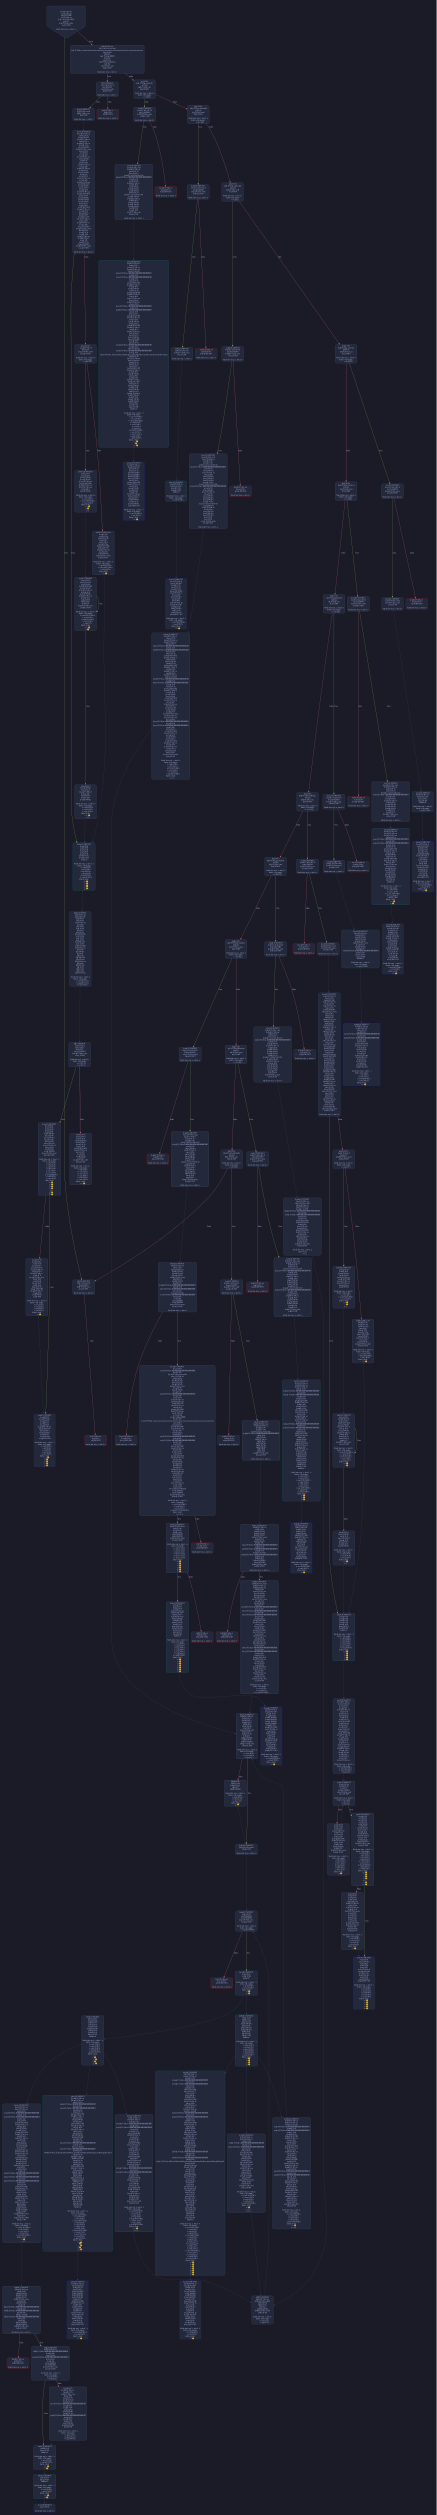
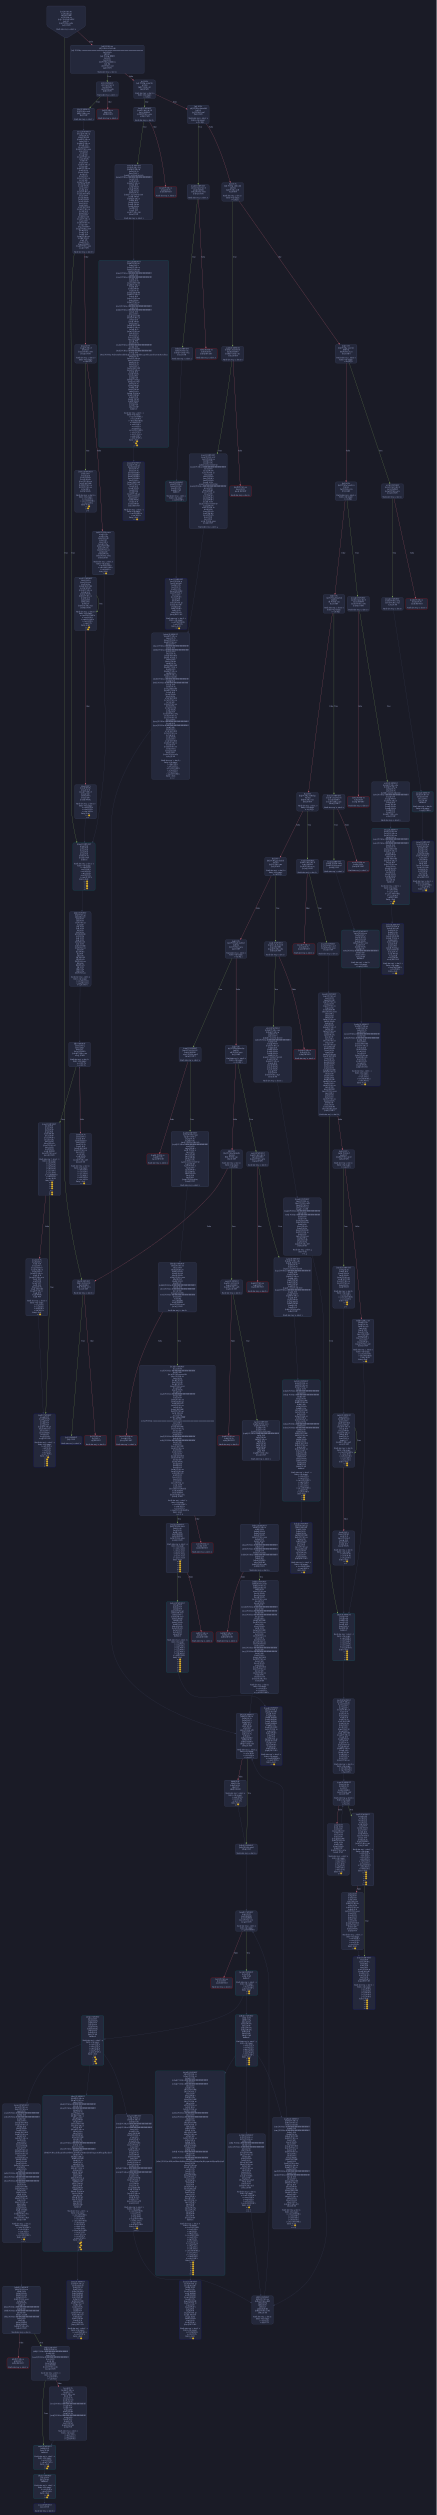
none -> (71, 1440)
